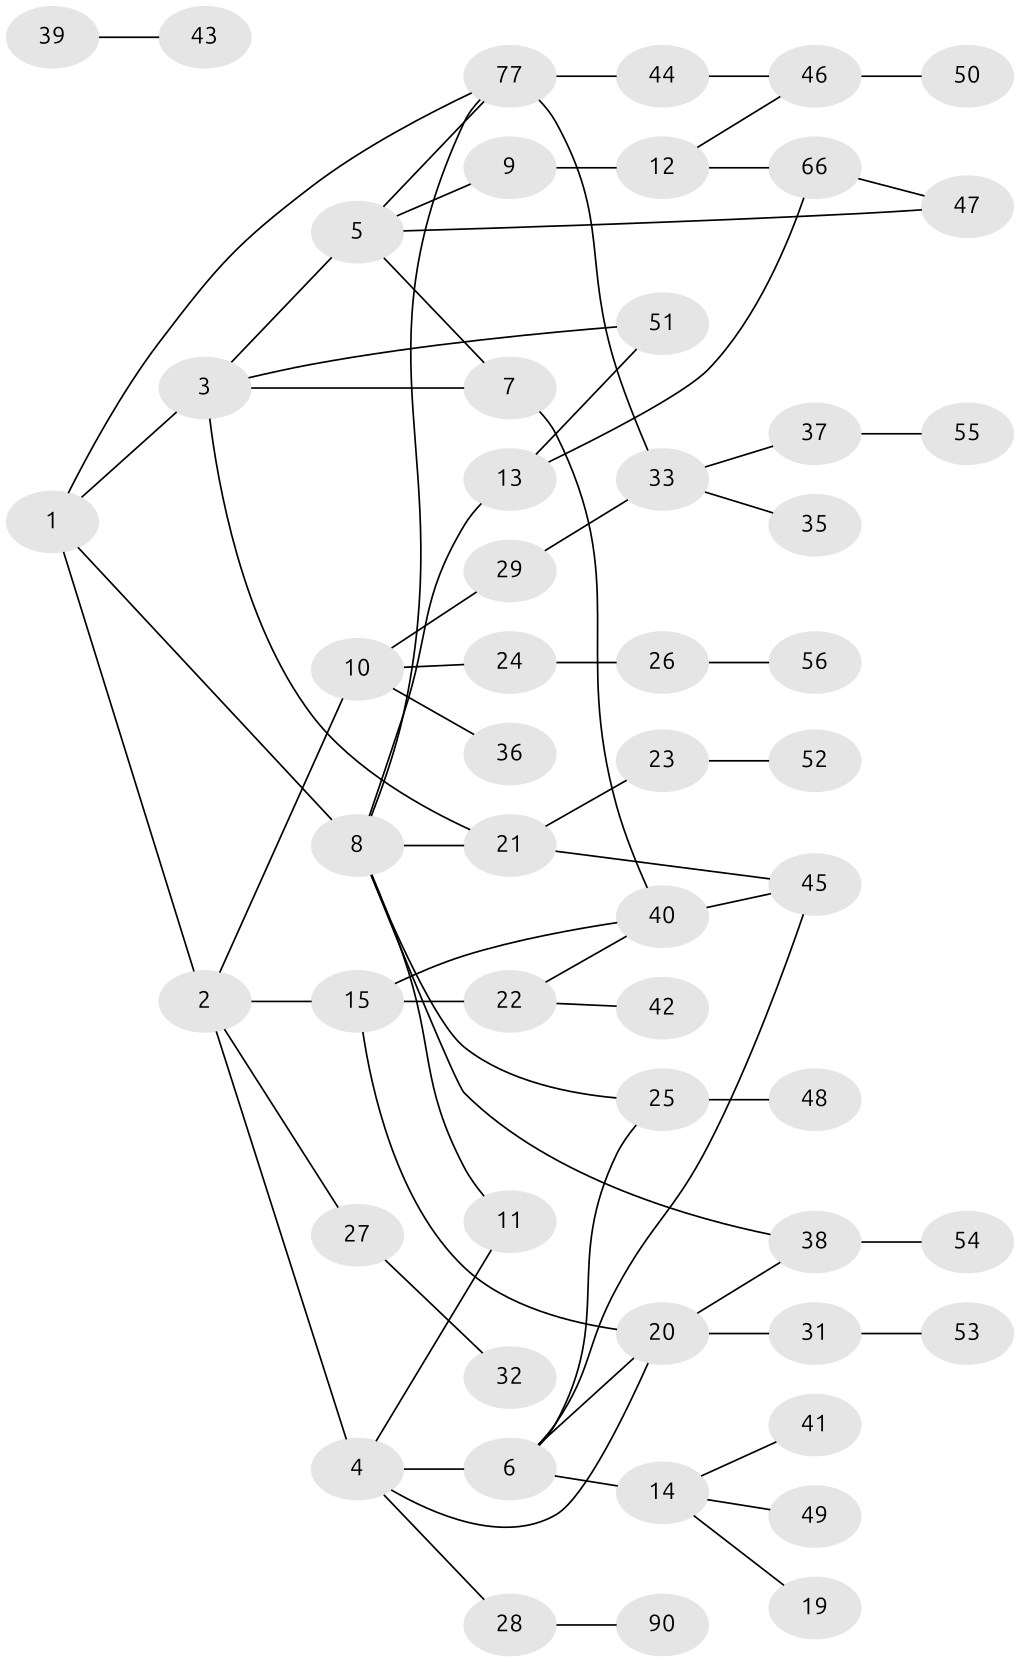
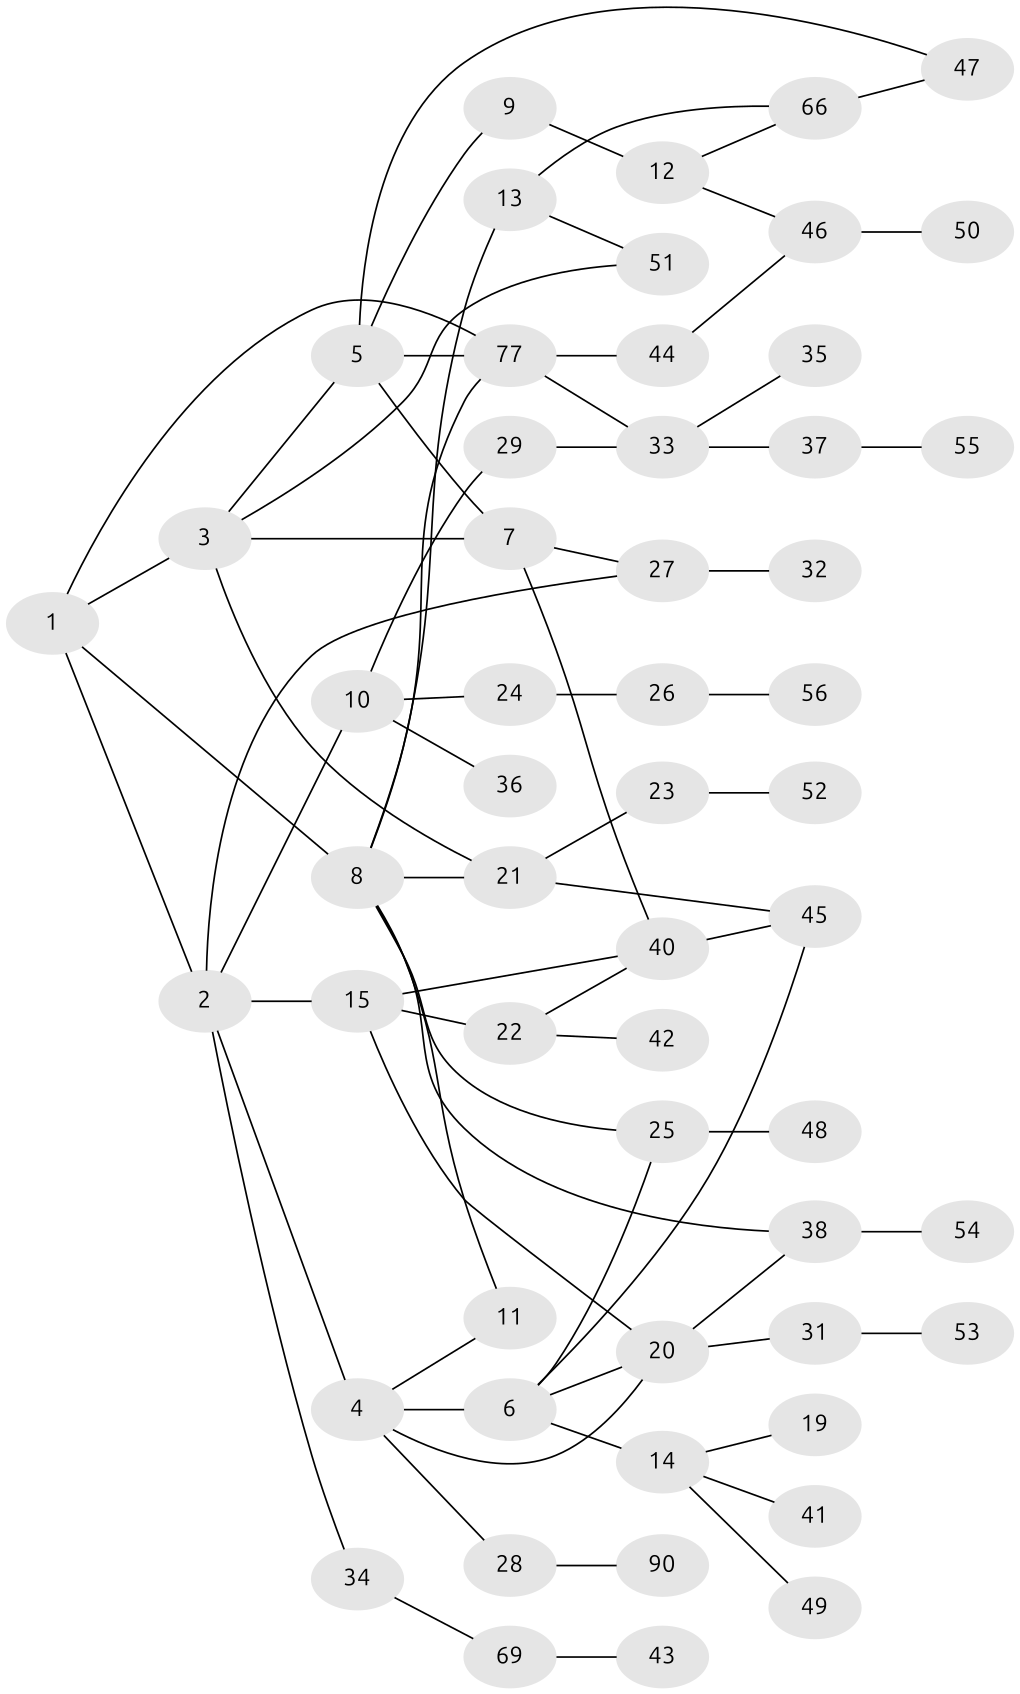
(53, 37) -> (510, 1657)
none -> (586, 555)
none -> (358, 1579)
